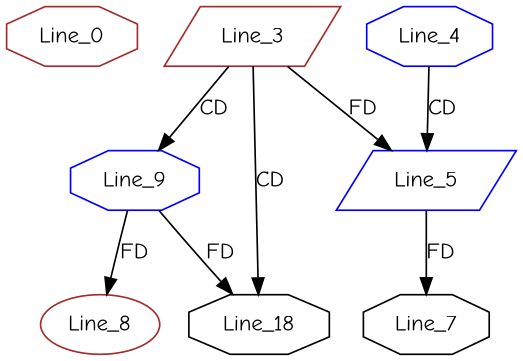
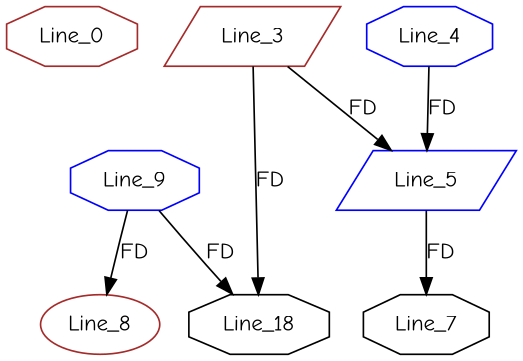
(199, 102) -> none
(443, 108) -> (443, 108)
(271, 180) -> (271, 180)
